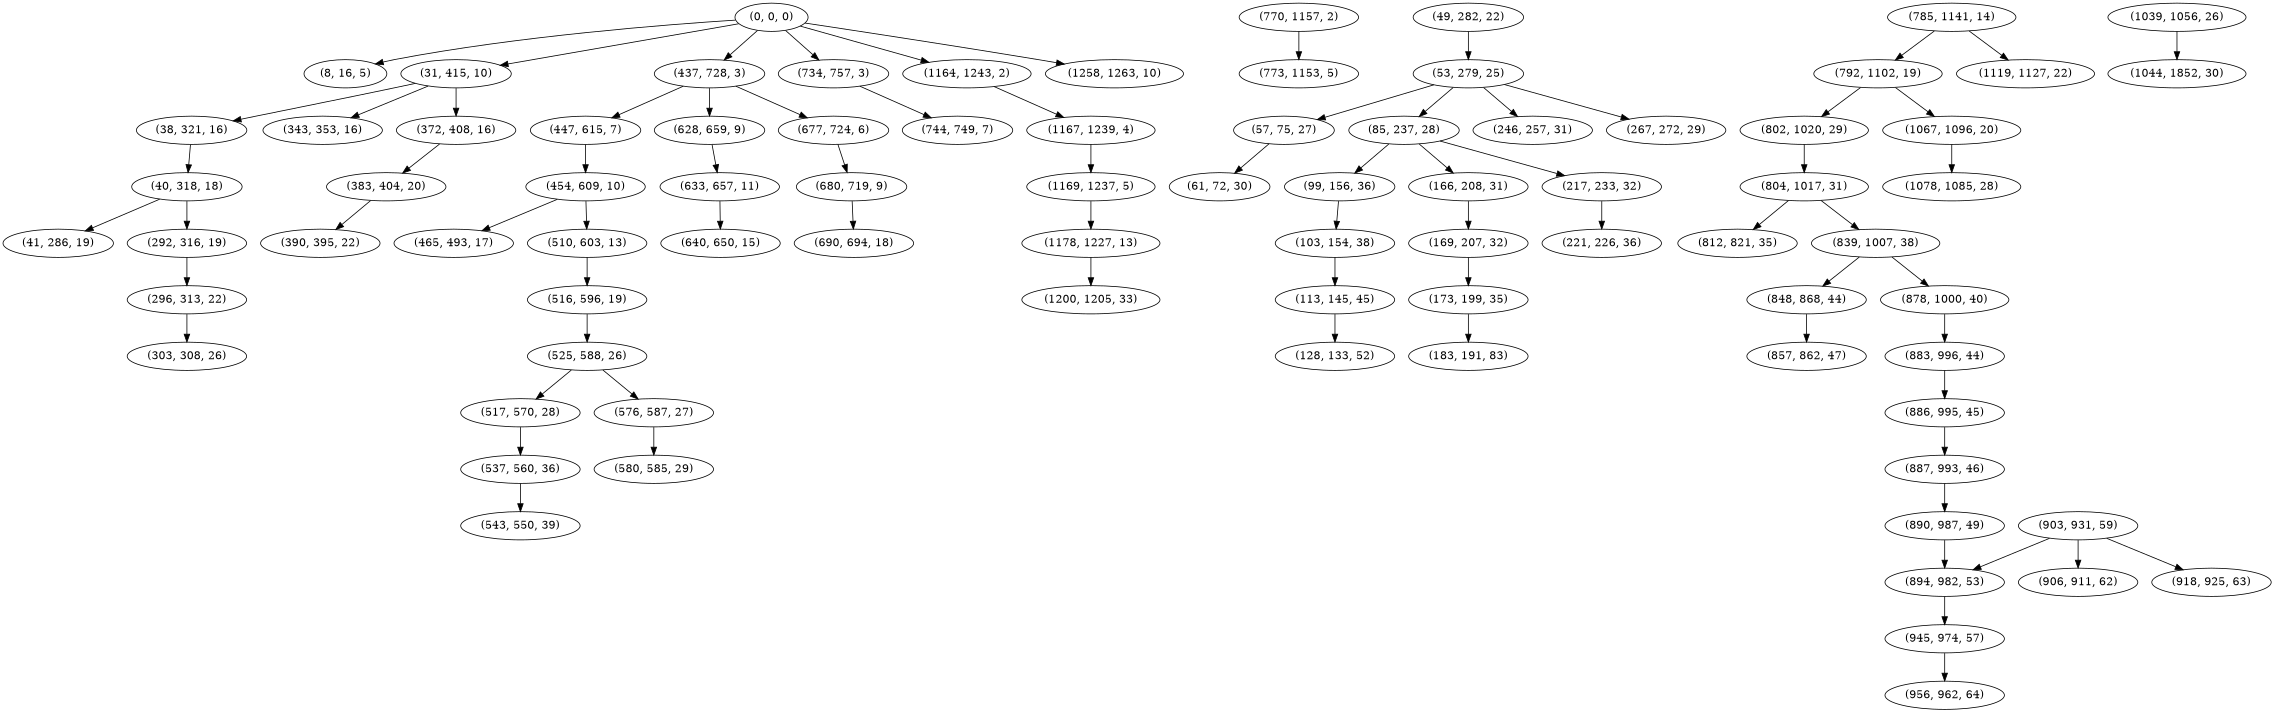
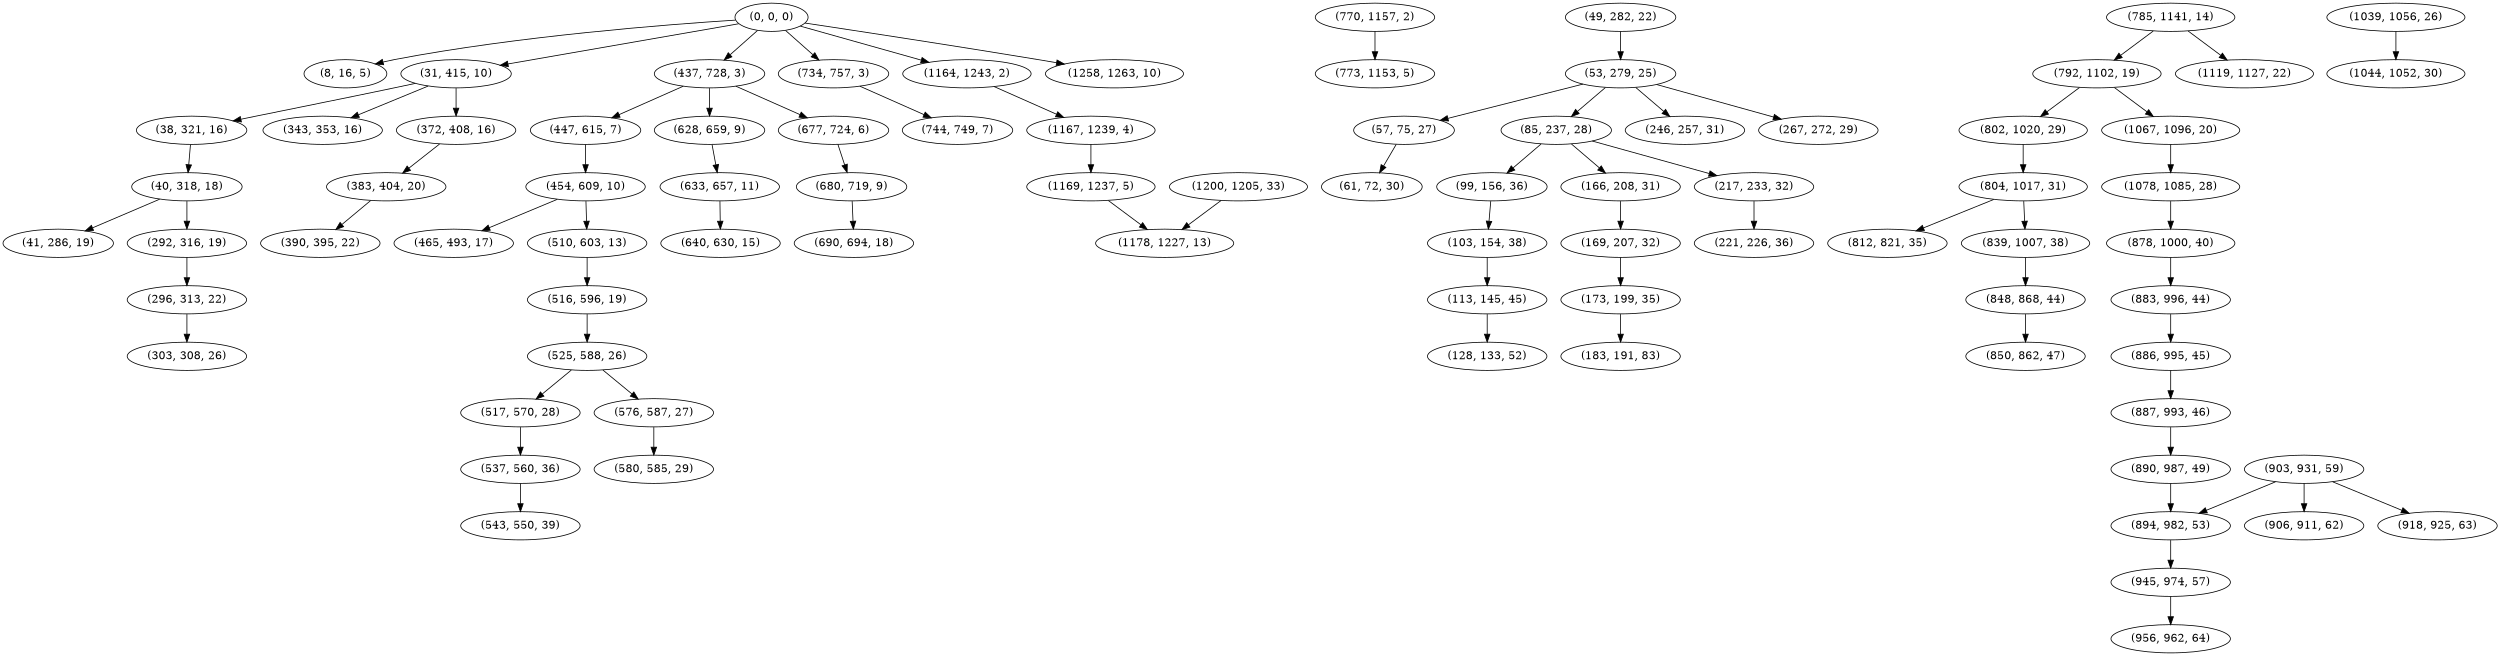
(2177, 74) -> (2396, 74)
(721, 243) -> (721, 243)
(1091, 268) -> (1205, 213)
(1907, 269) -> (2171, 211)
(1807, 356) -> (2026, 356)
